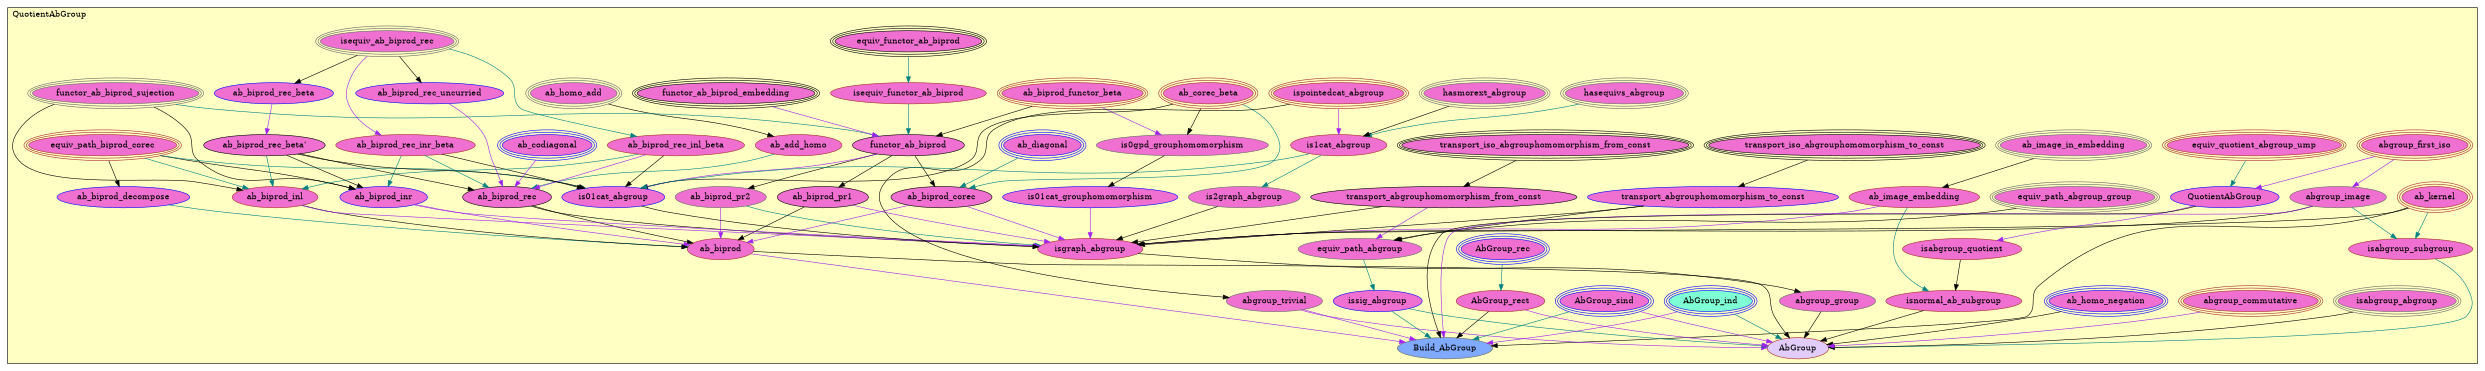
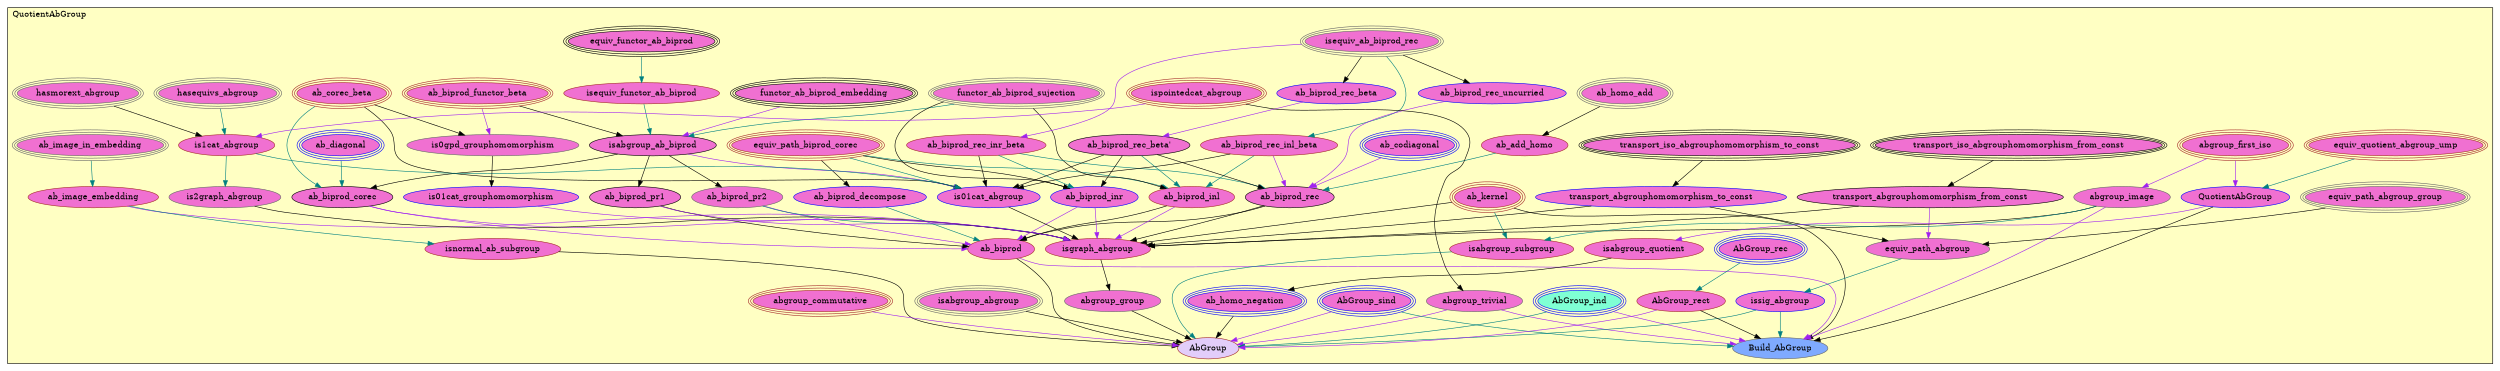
(908, 145) -> (653, 145)
(1991, 172) -> (92, 171)
(1958, 272) -> (1461, 275)
